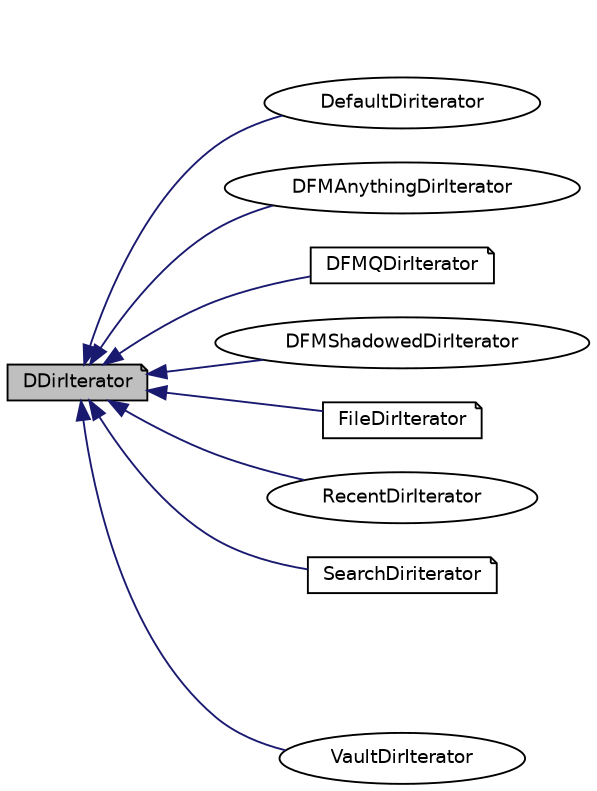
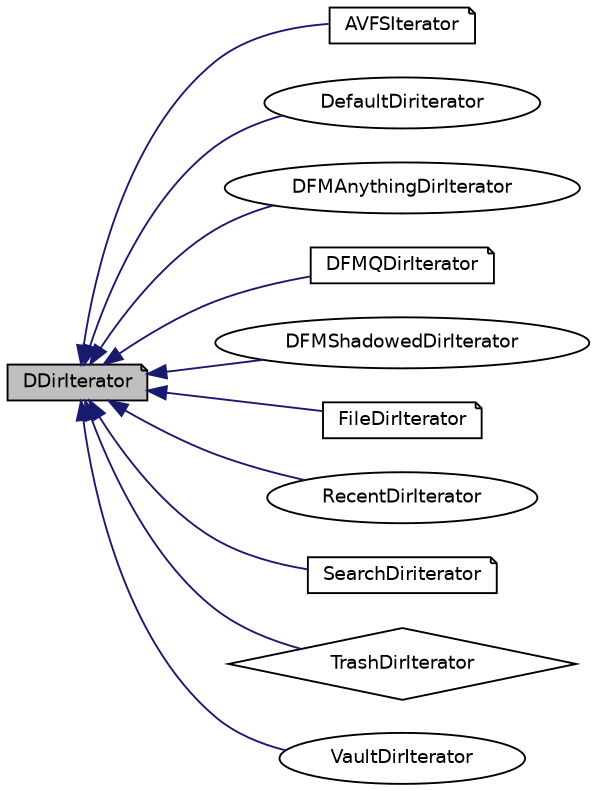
none -> (402, 26)
none -> (402, 664)
